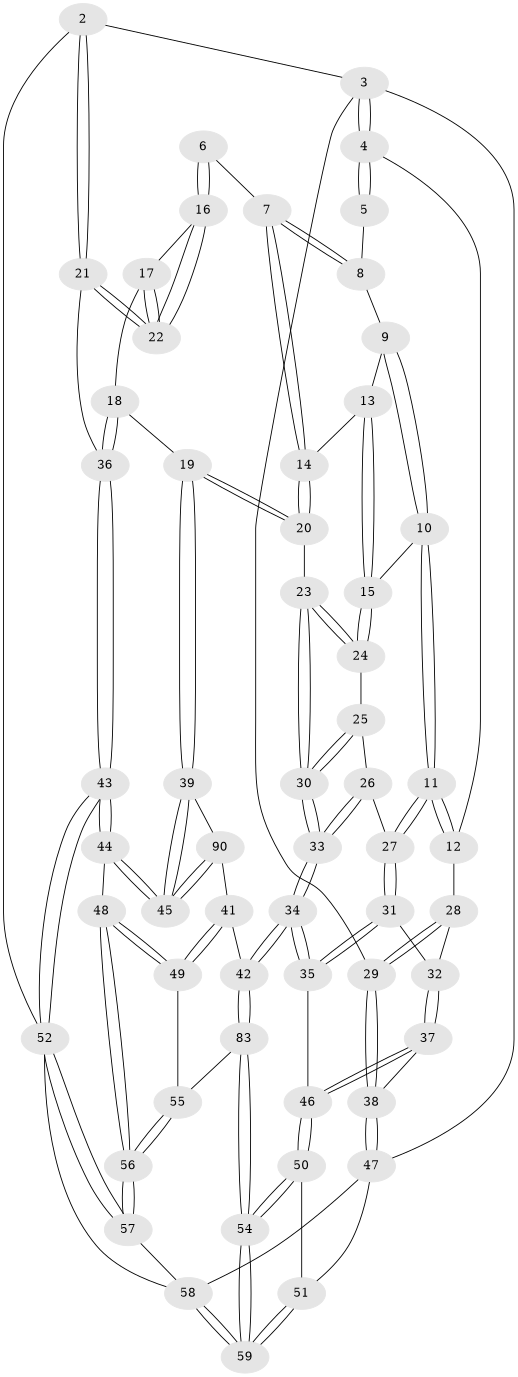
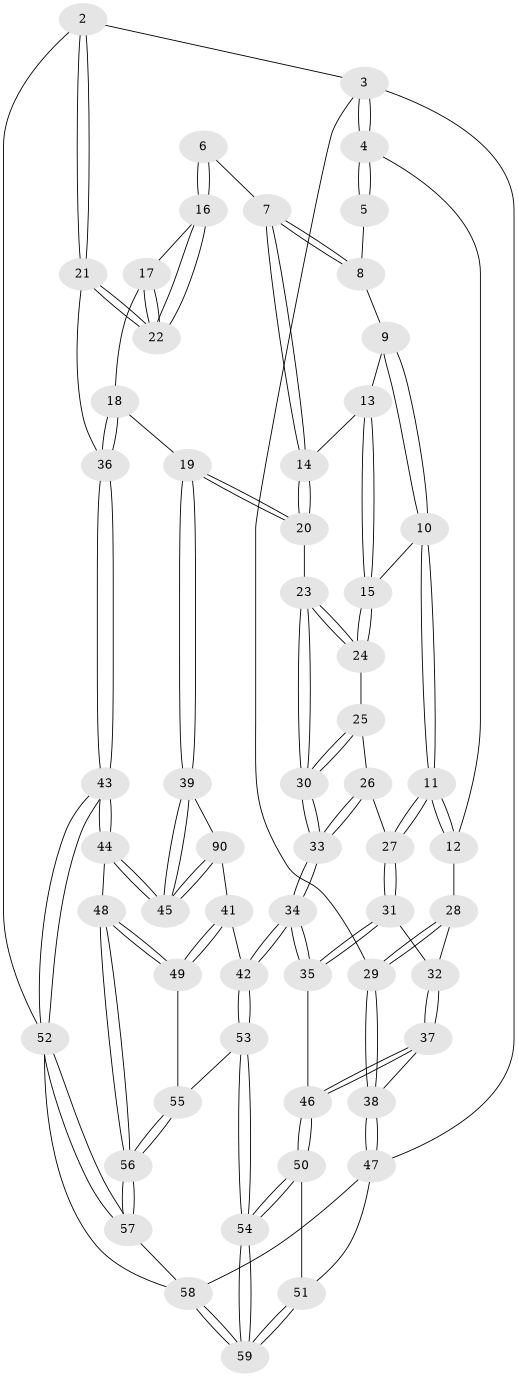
(244, 1039) -> (244, 1039)
